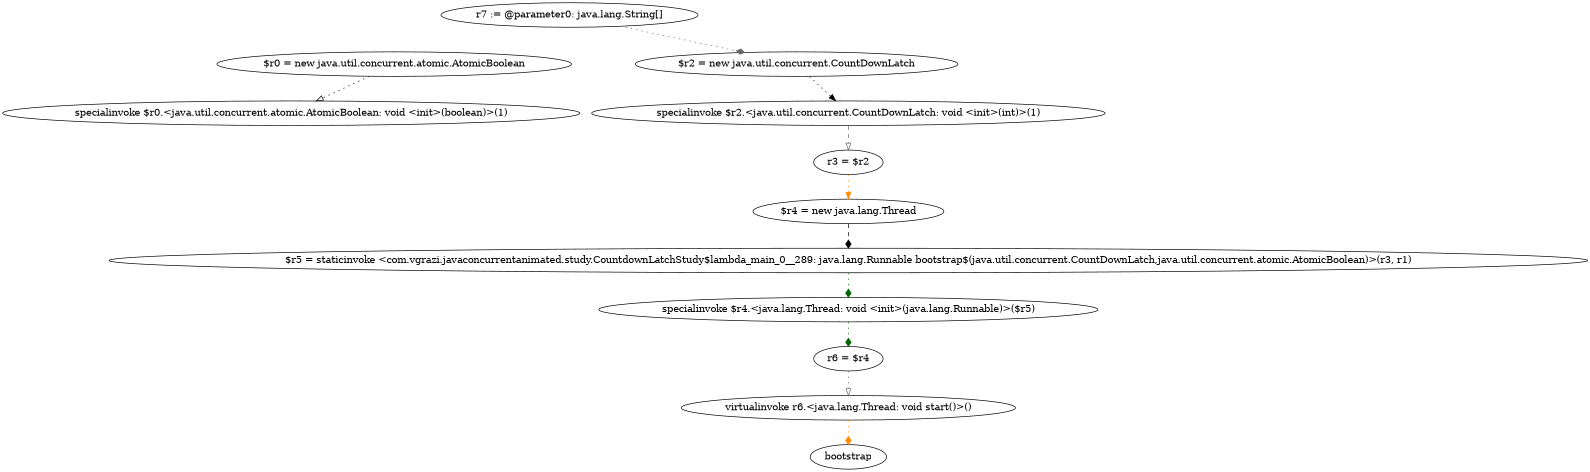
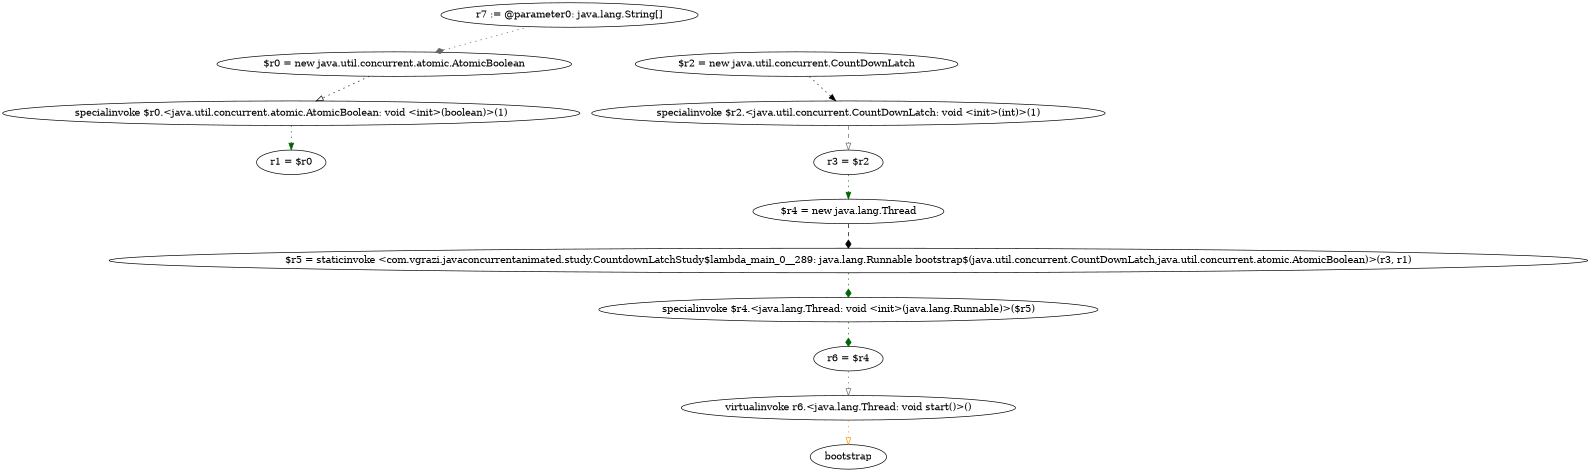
(678, 39) -> (486, 38)
none -> (291, 162)
(848, 184) -> (848, 184)
(848, 429) -> (848, 429)
